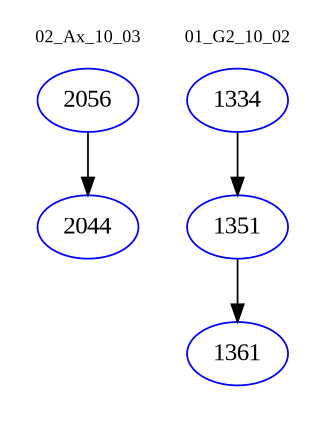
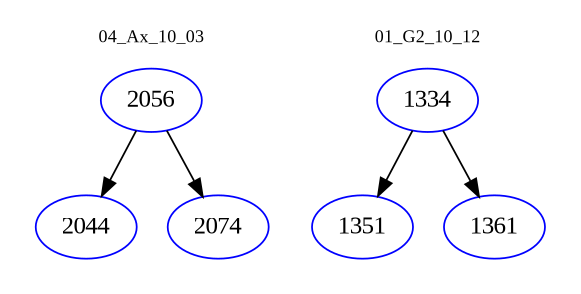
(89, 38) -> (152, 38)
(238, 38) -> (428, 38)
none -> (218, 227)
(238, 282) -> (457, 156)
